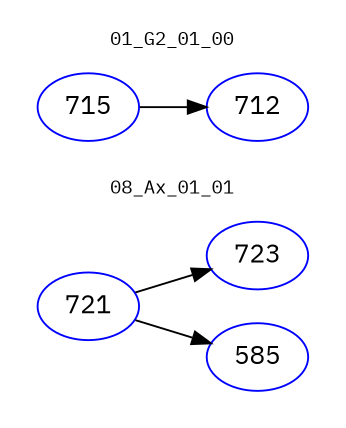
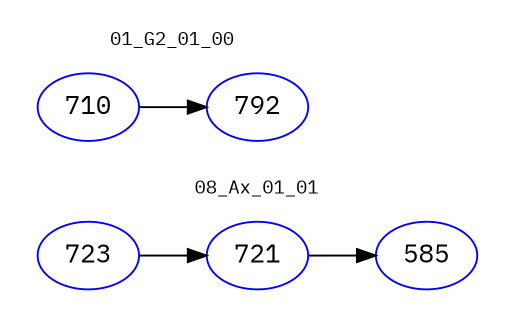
(88, 107) -> (88, 107)
(257, 107) -> (257, 107)
(164, 284) -> (164, 256)
